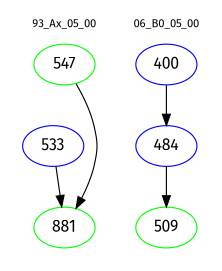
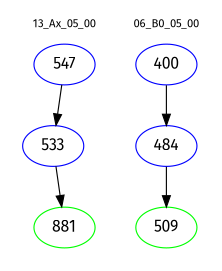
(65, 24) -> (65, 24)
(65, 65) -> (65, 65)
(97, 140) -> (60, 99)
